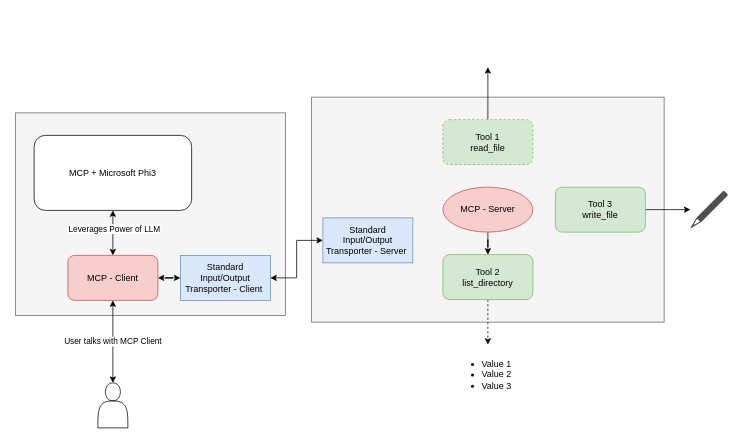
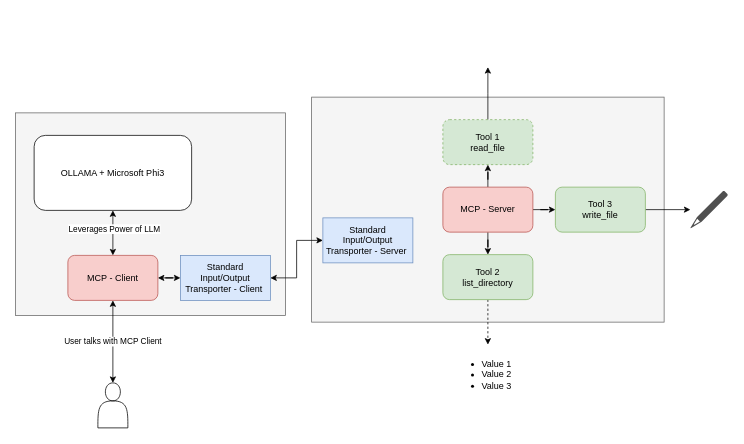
(113, 173) -> (113, 173)
none -> (488, 176)
(488, 210) -> (488, 210)
none -> (547, 210)
